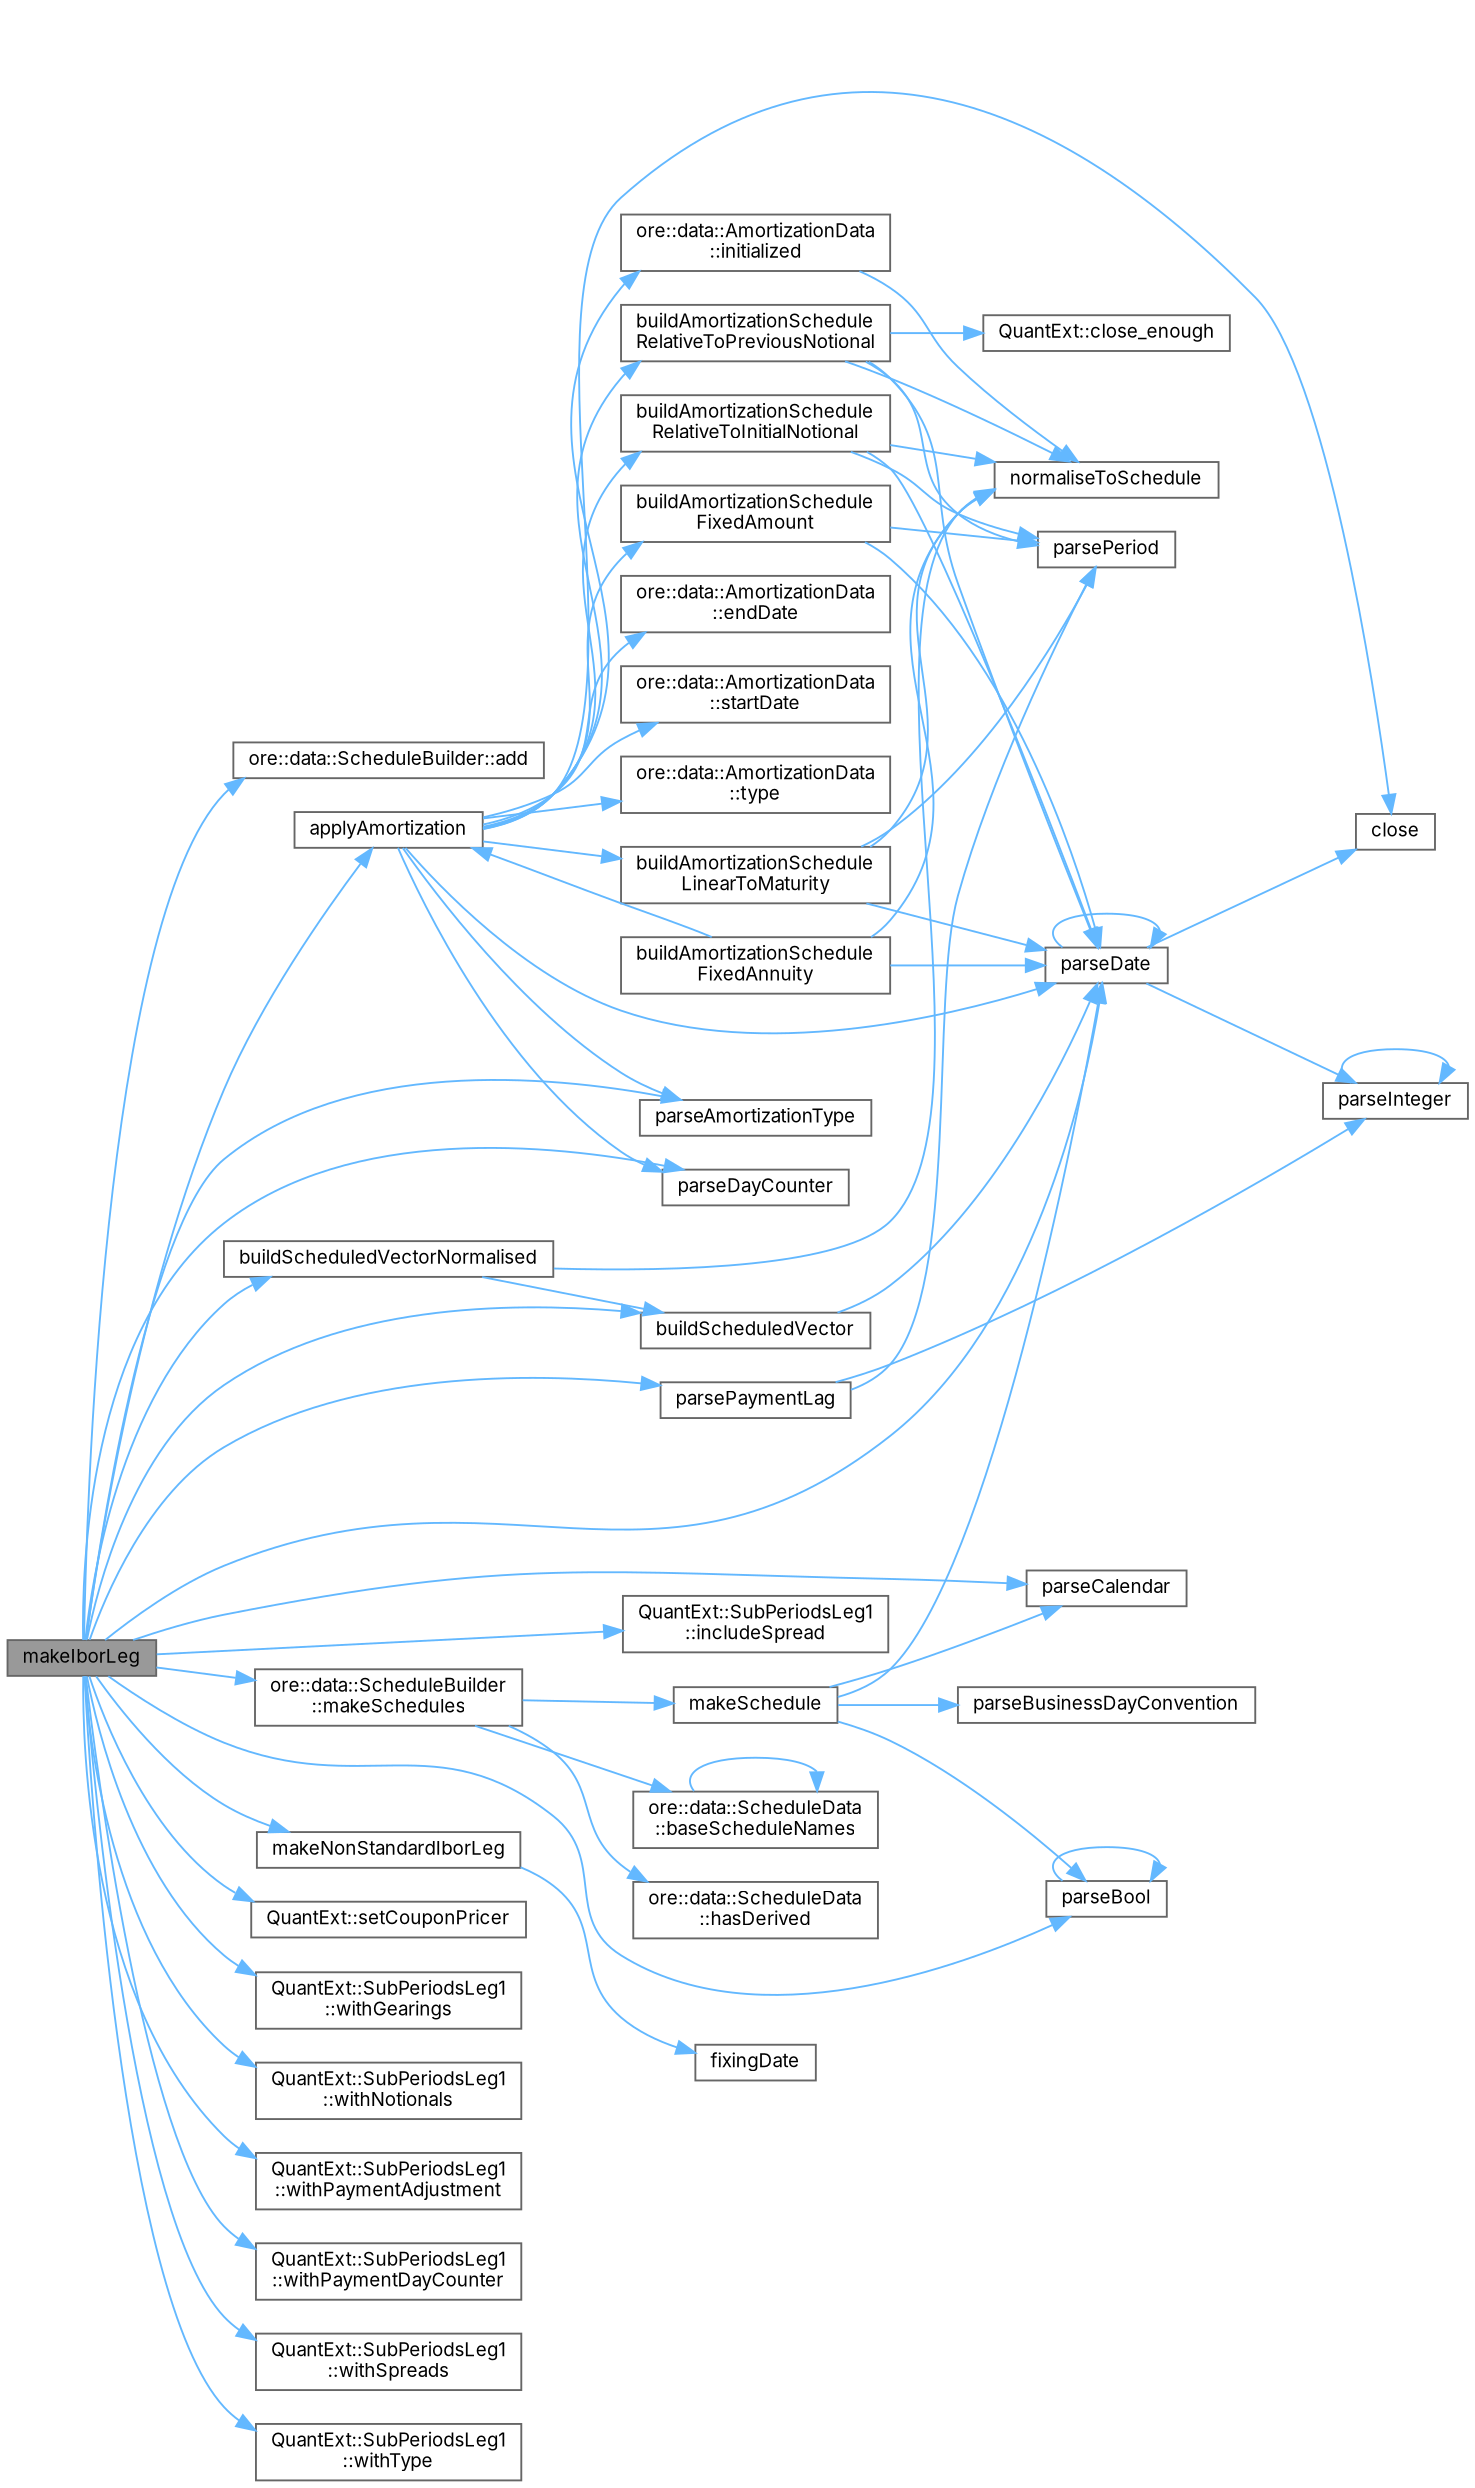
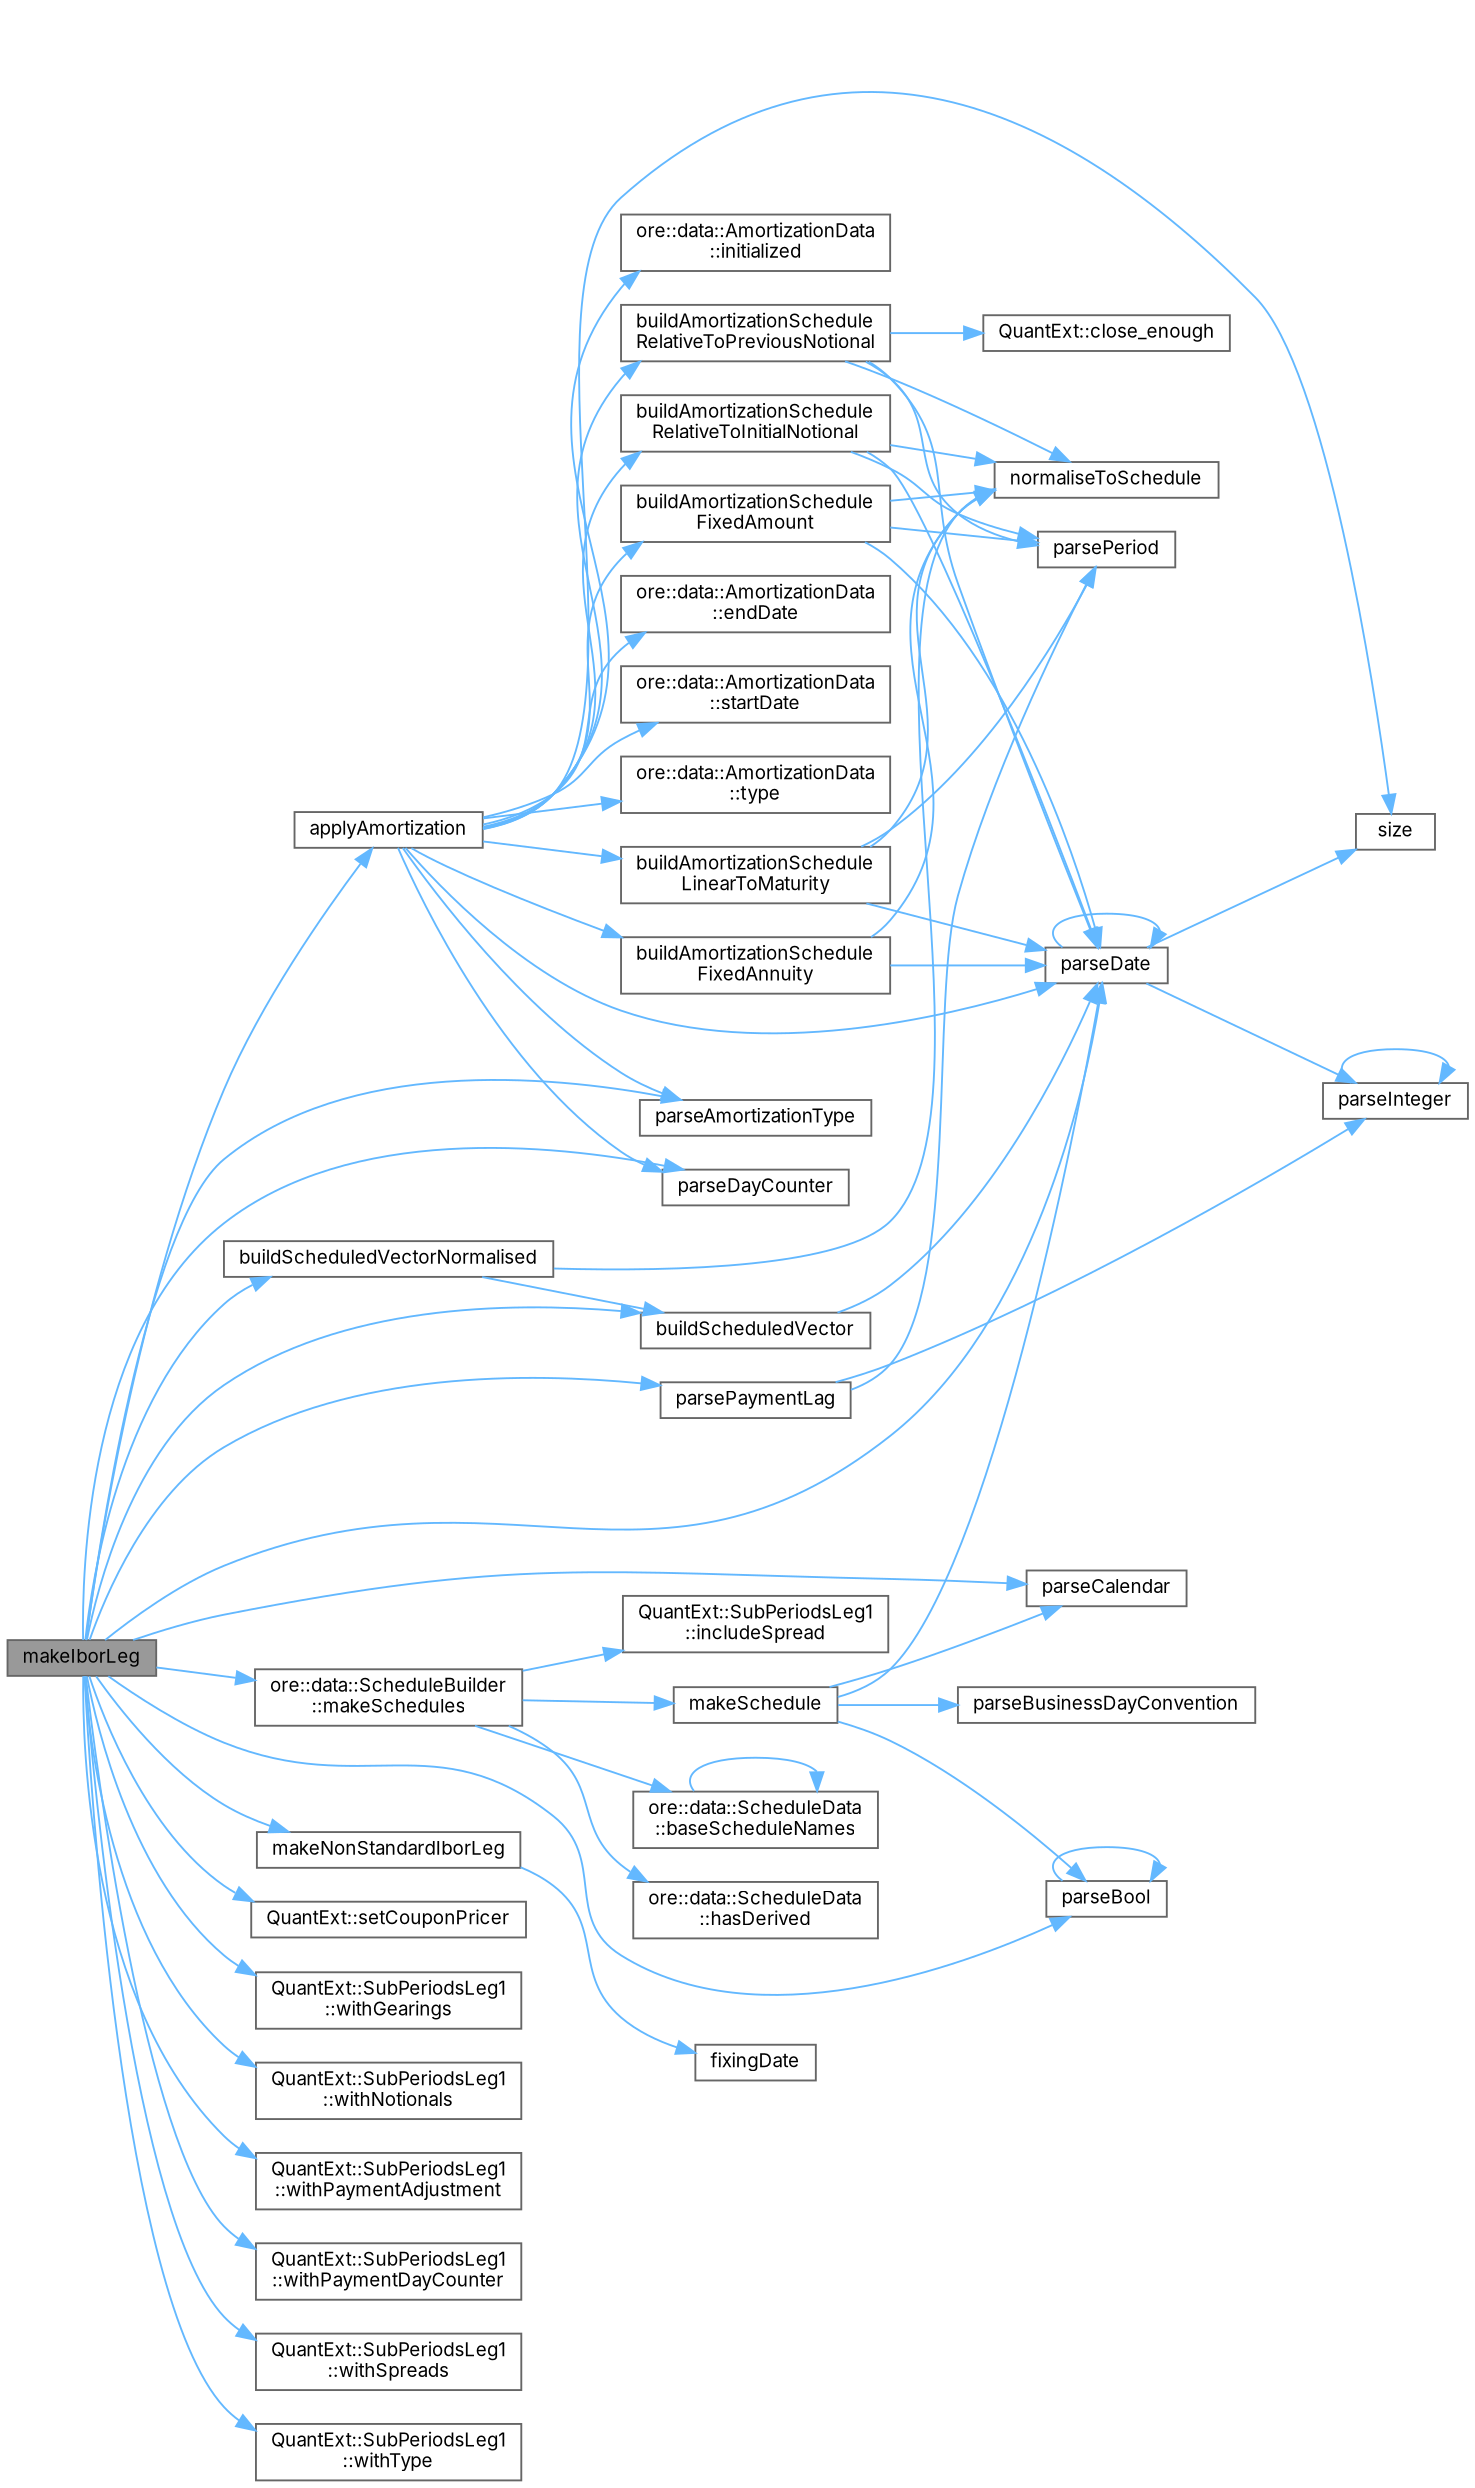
(956, 365) -> (933, 497)
(389, 760) -> none
(1395, 832) -> (1395, 832)
(601, 896) -> (506, 893)
(380, 1643) -> (563, 1663)
